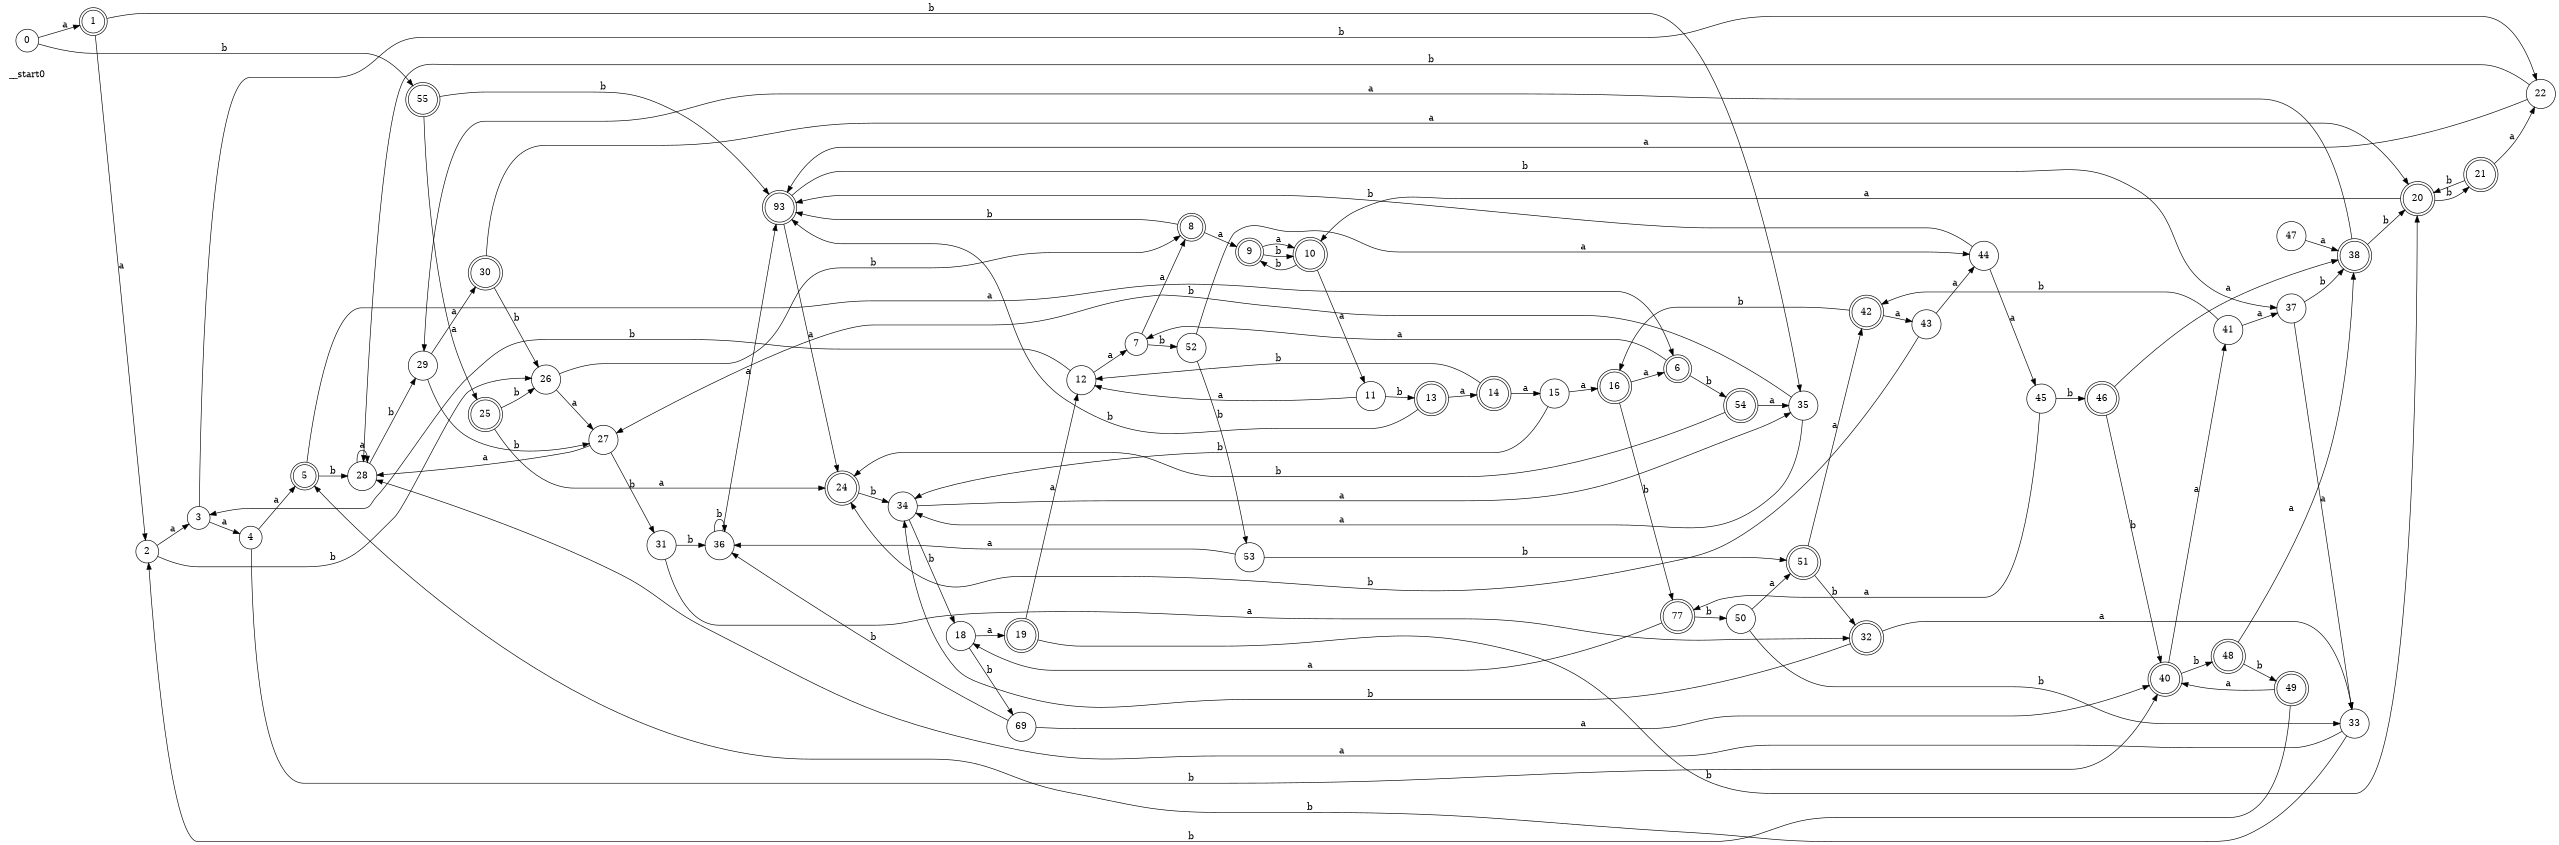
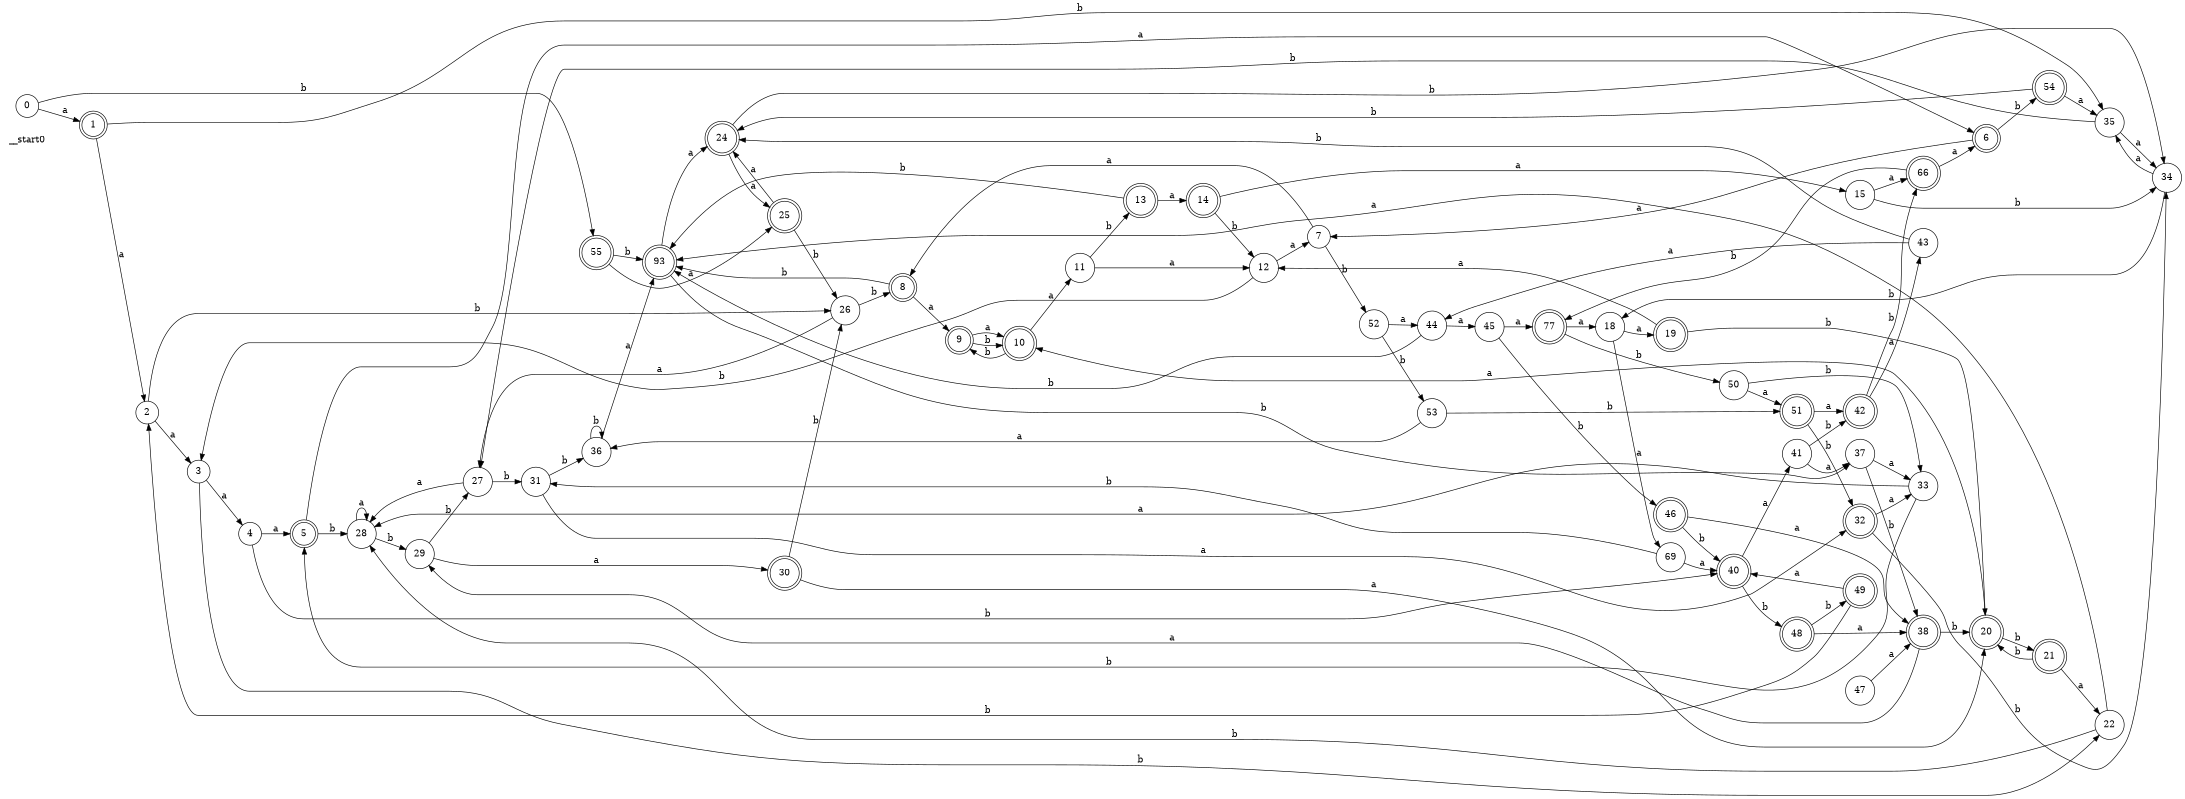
none -> (742, 180)
(1615, 387) -> (1923, 173)
(871, 642) -> (1110, 487)
(990, 671) -> (1639, 454)
